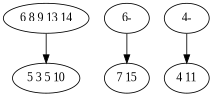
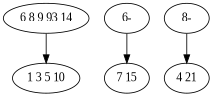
(46, 18) -> (46, 18)
(187, 18) -> (187, 18)
(46, 78) -> (46, 78)
(187, 78) -> (187, 78)
